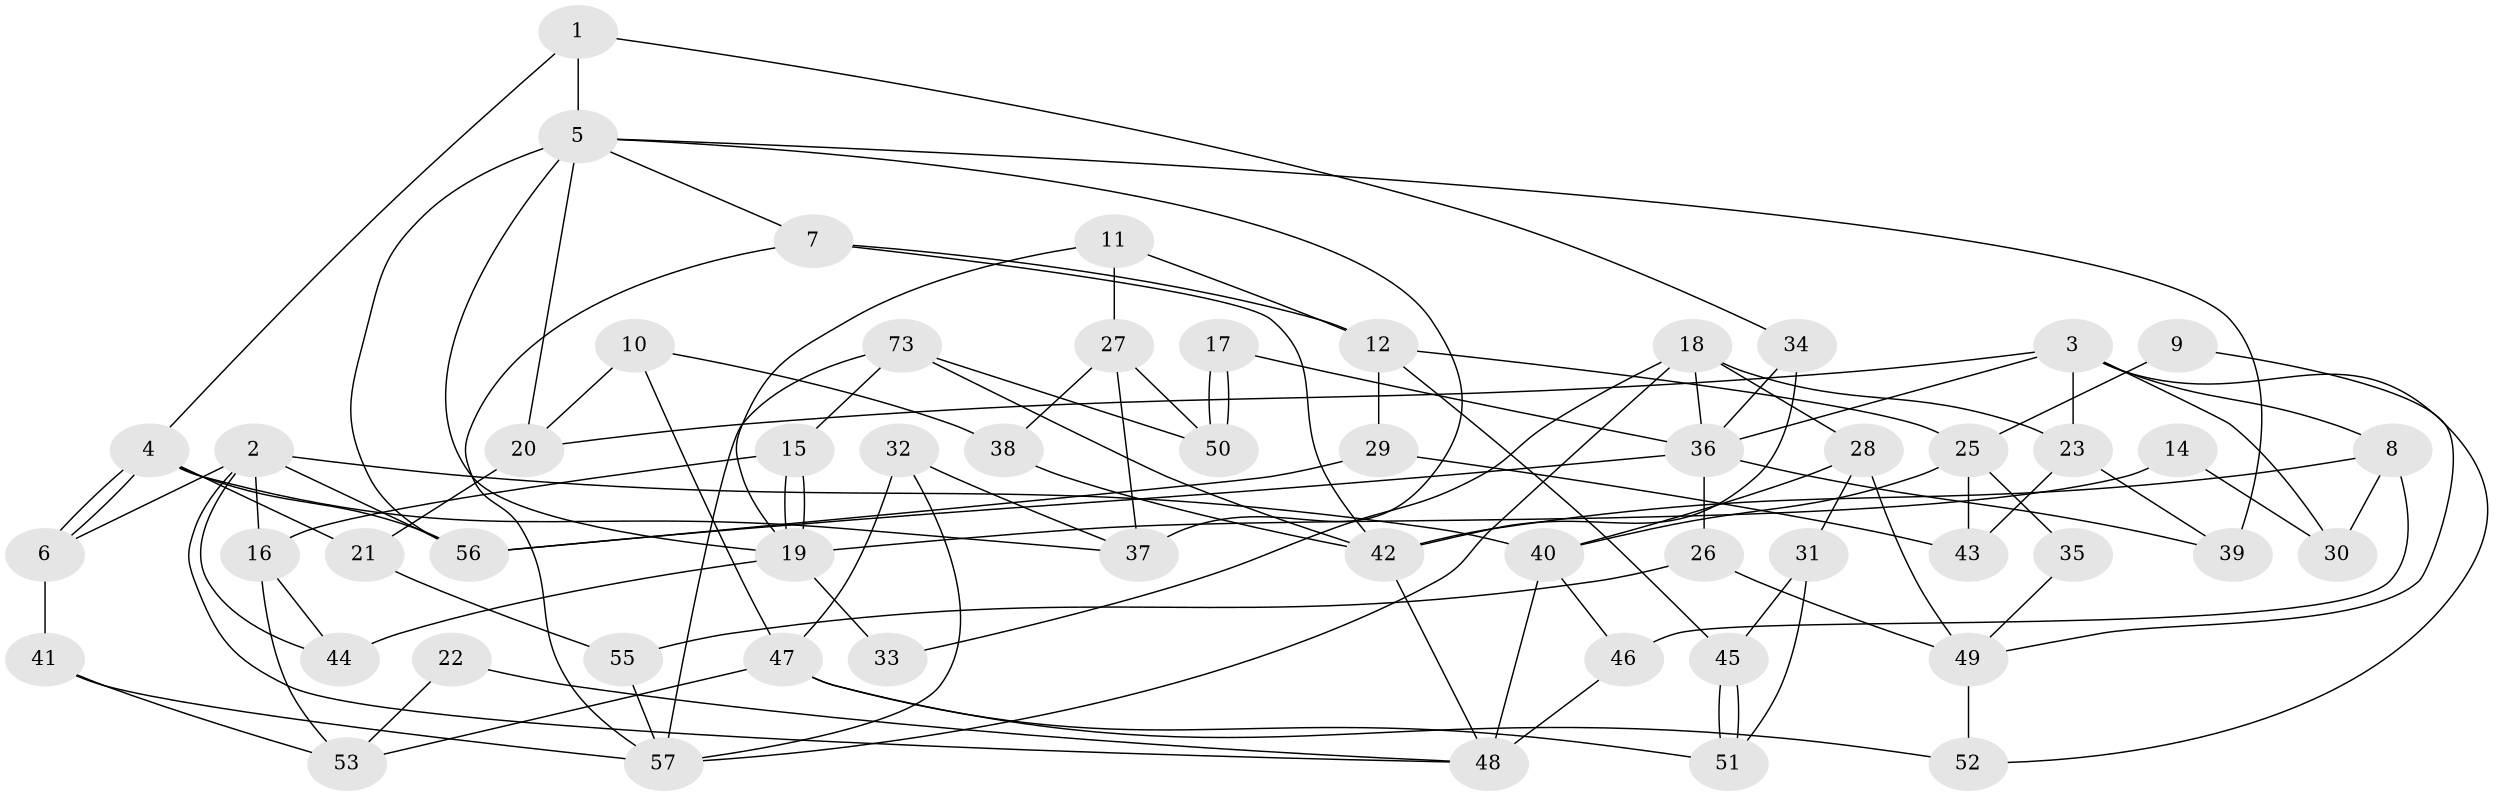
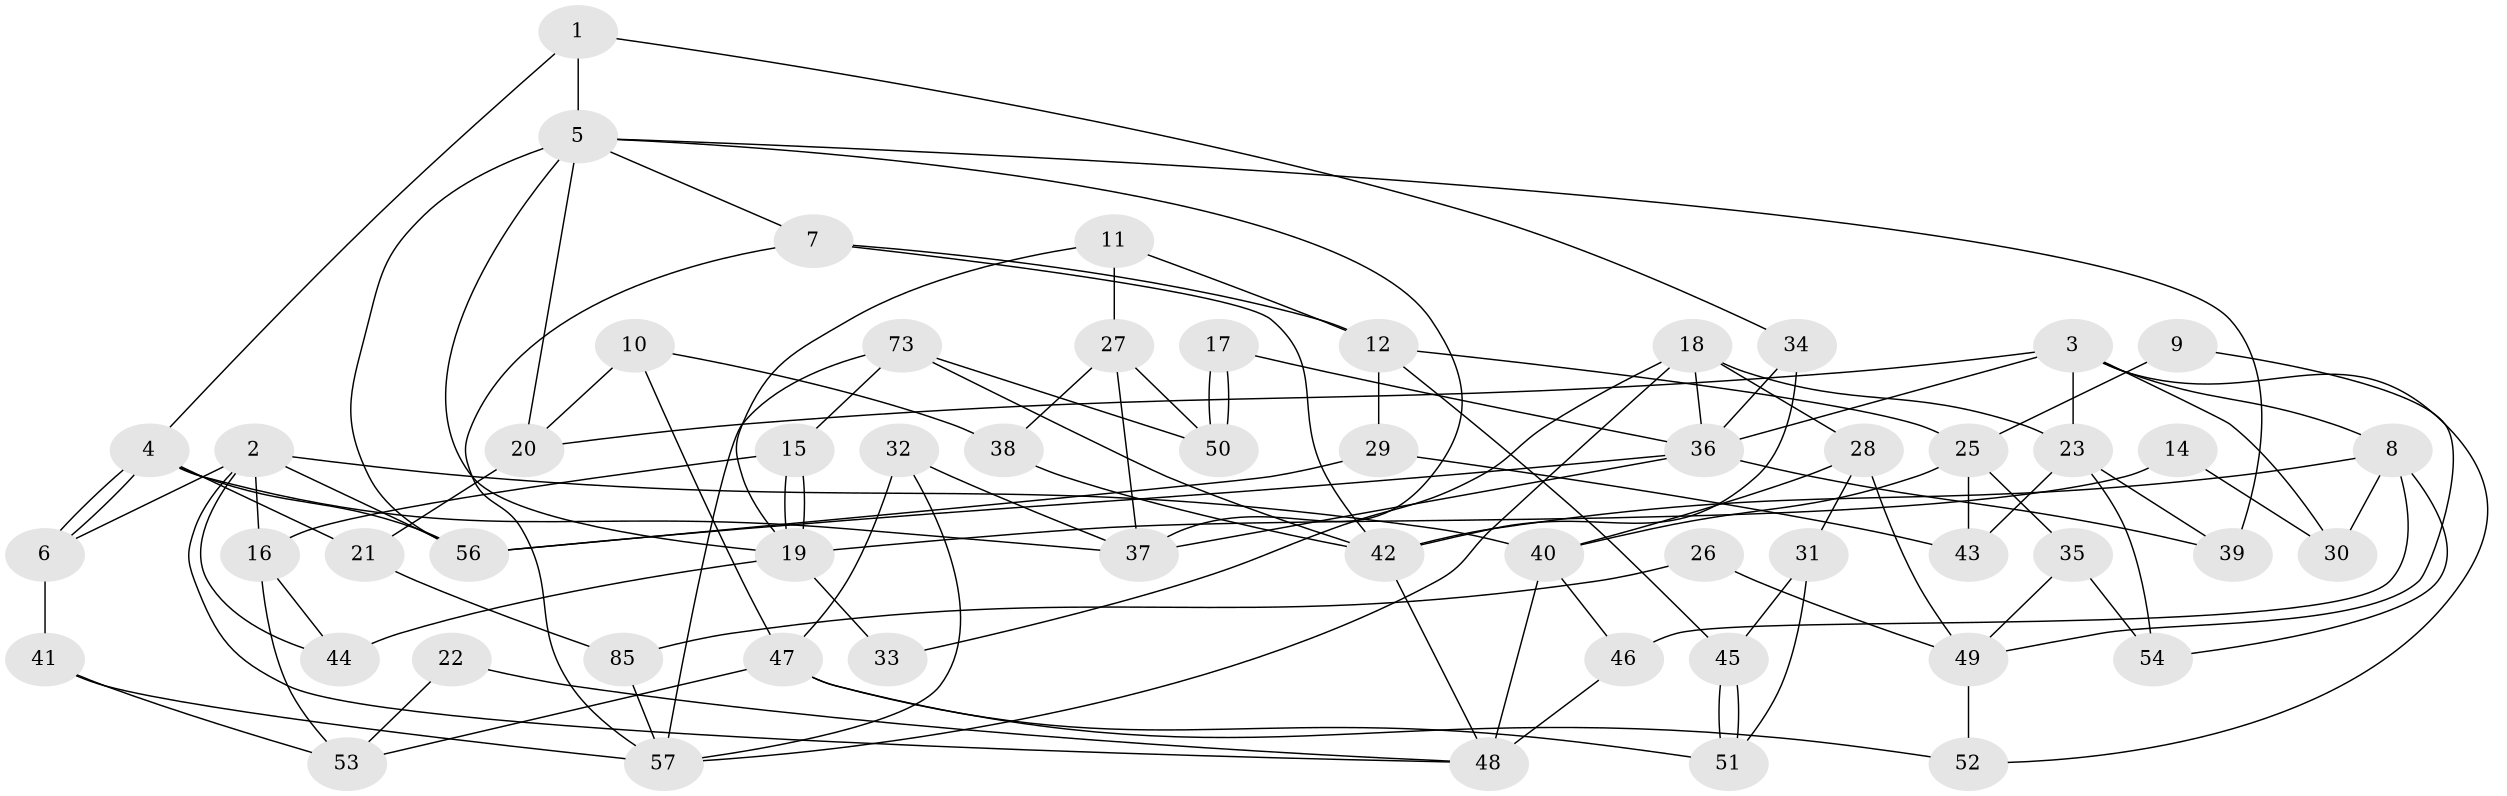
(1704, 491) -> (1471, 494)
(623, 660) -> (623, 660)
none -> (2153, 660)
